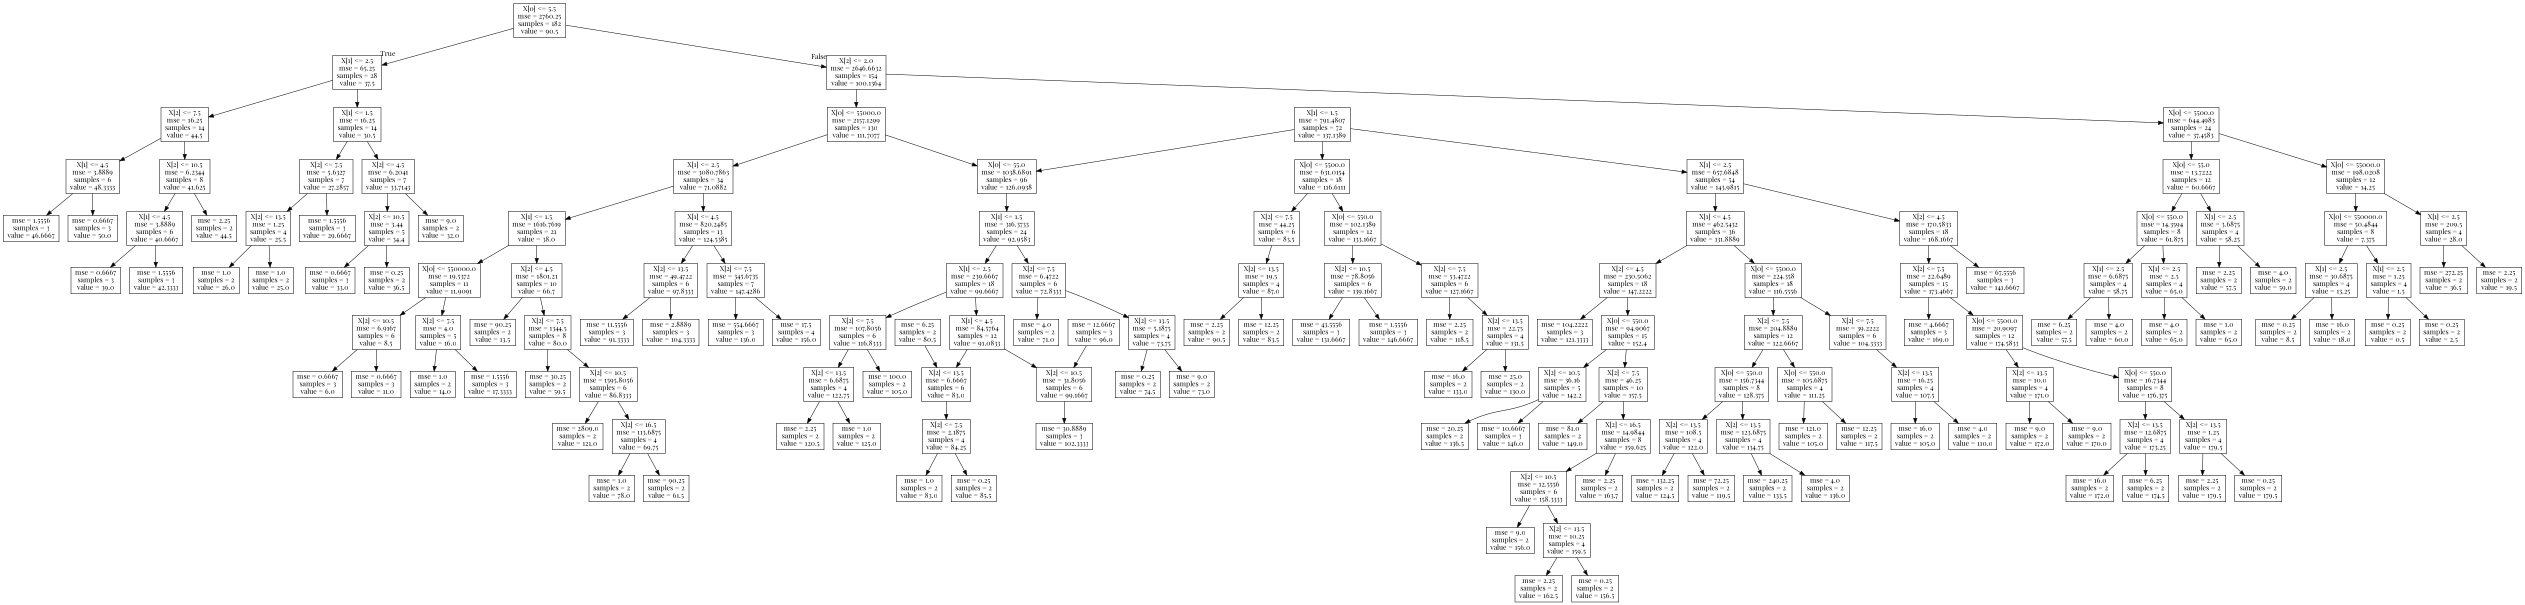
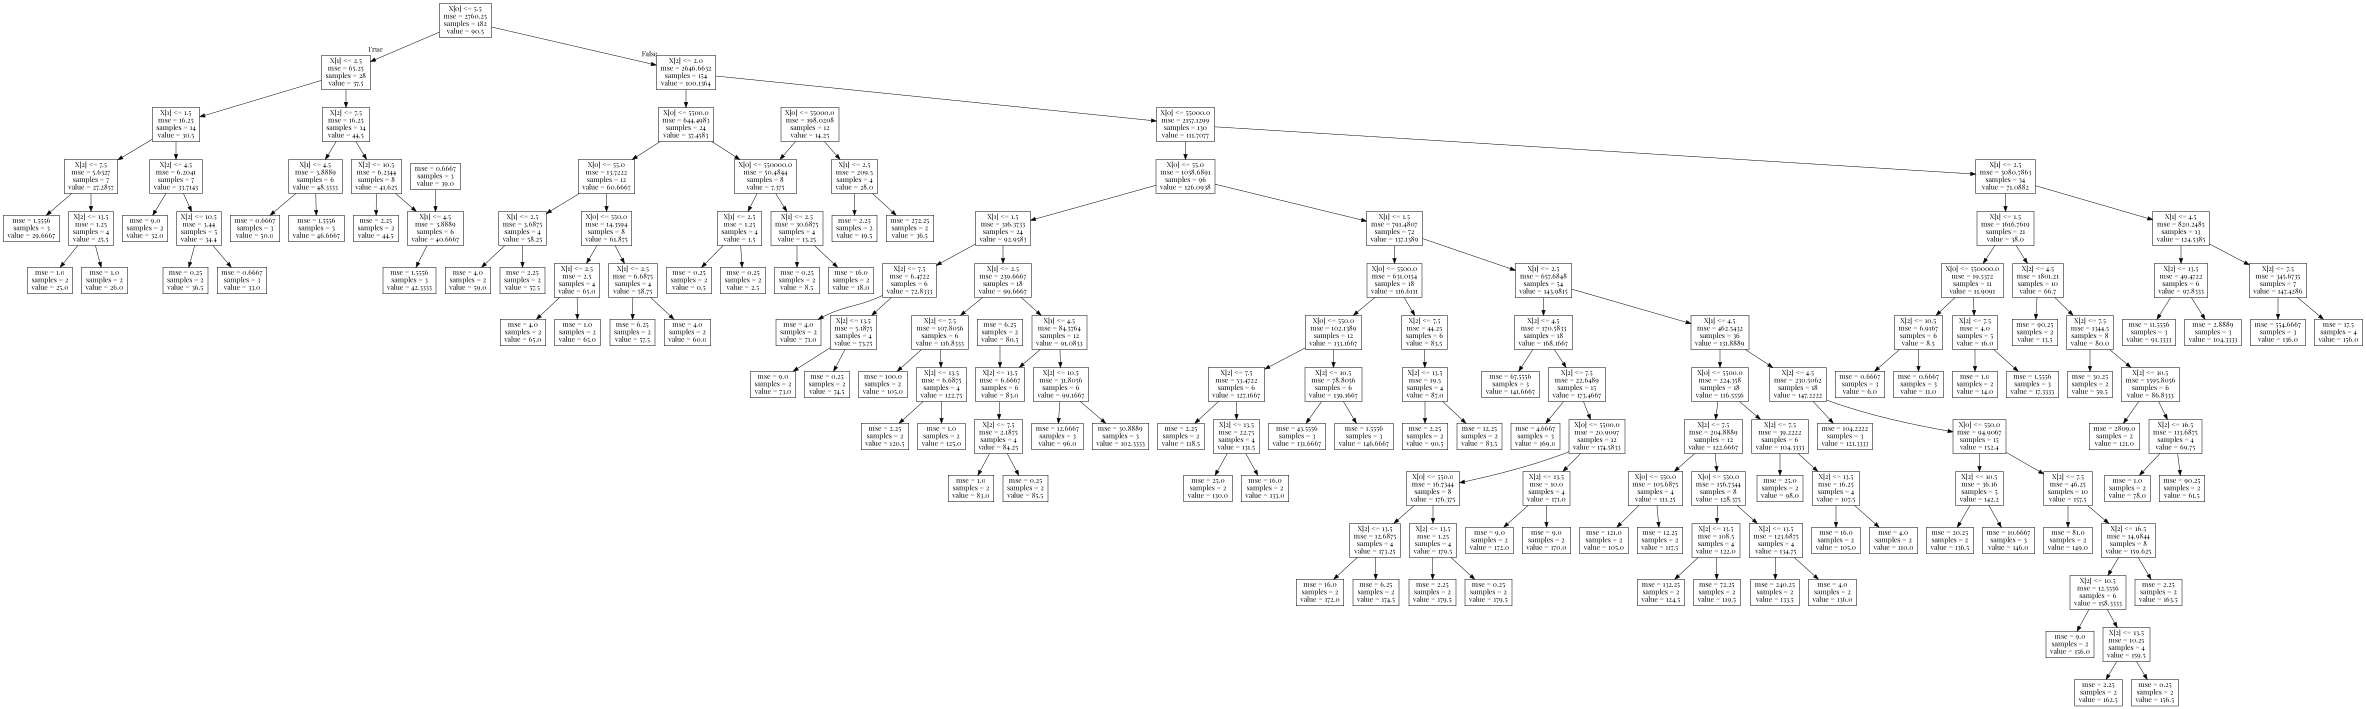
(1168, 150) -> (1288, 202)
(2270, 150) -> (724, 149)
(125, 255) -> (436, 198)
(1081, 354) -> (1059, 410)
(1599, 488) -> (2158, 592)
none -> (1780, 488)
